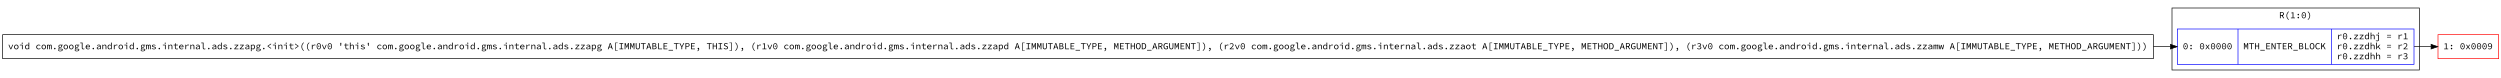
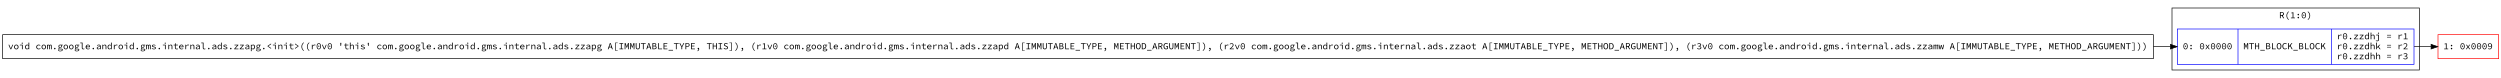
(2285, 46) -> (2285, 46)
